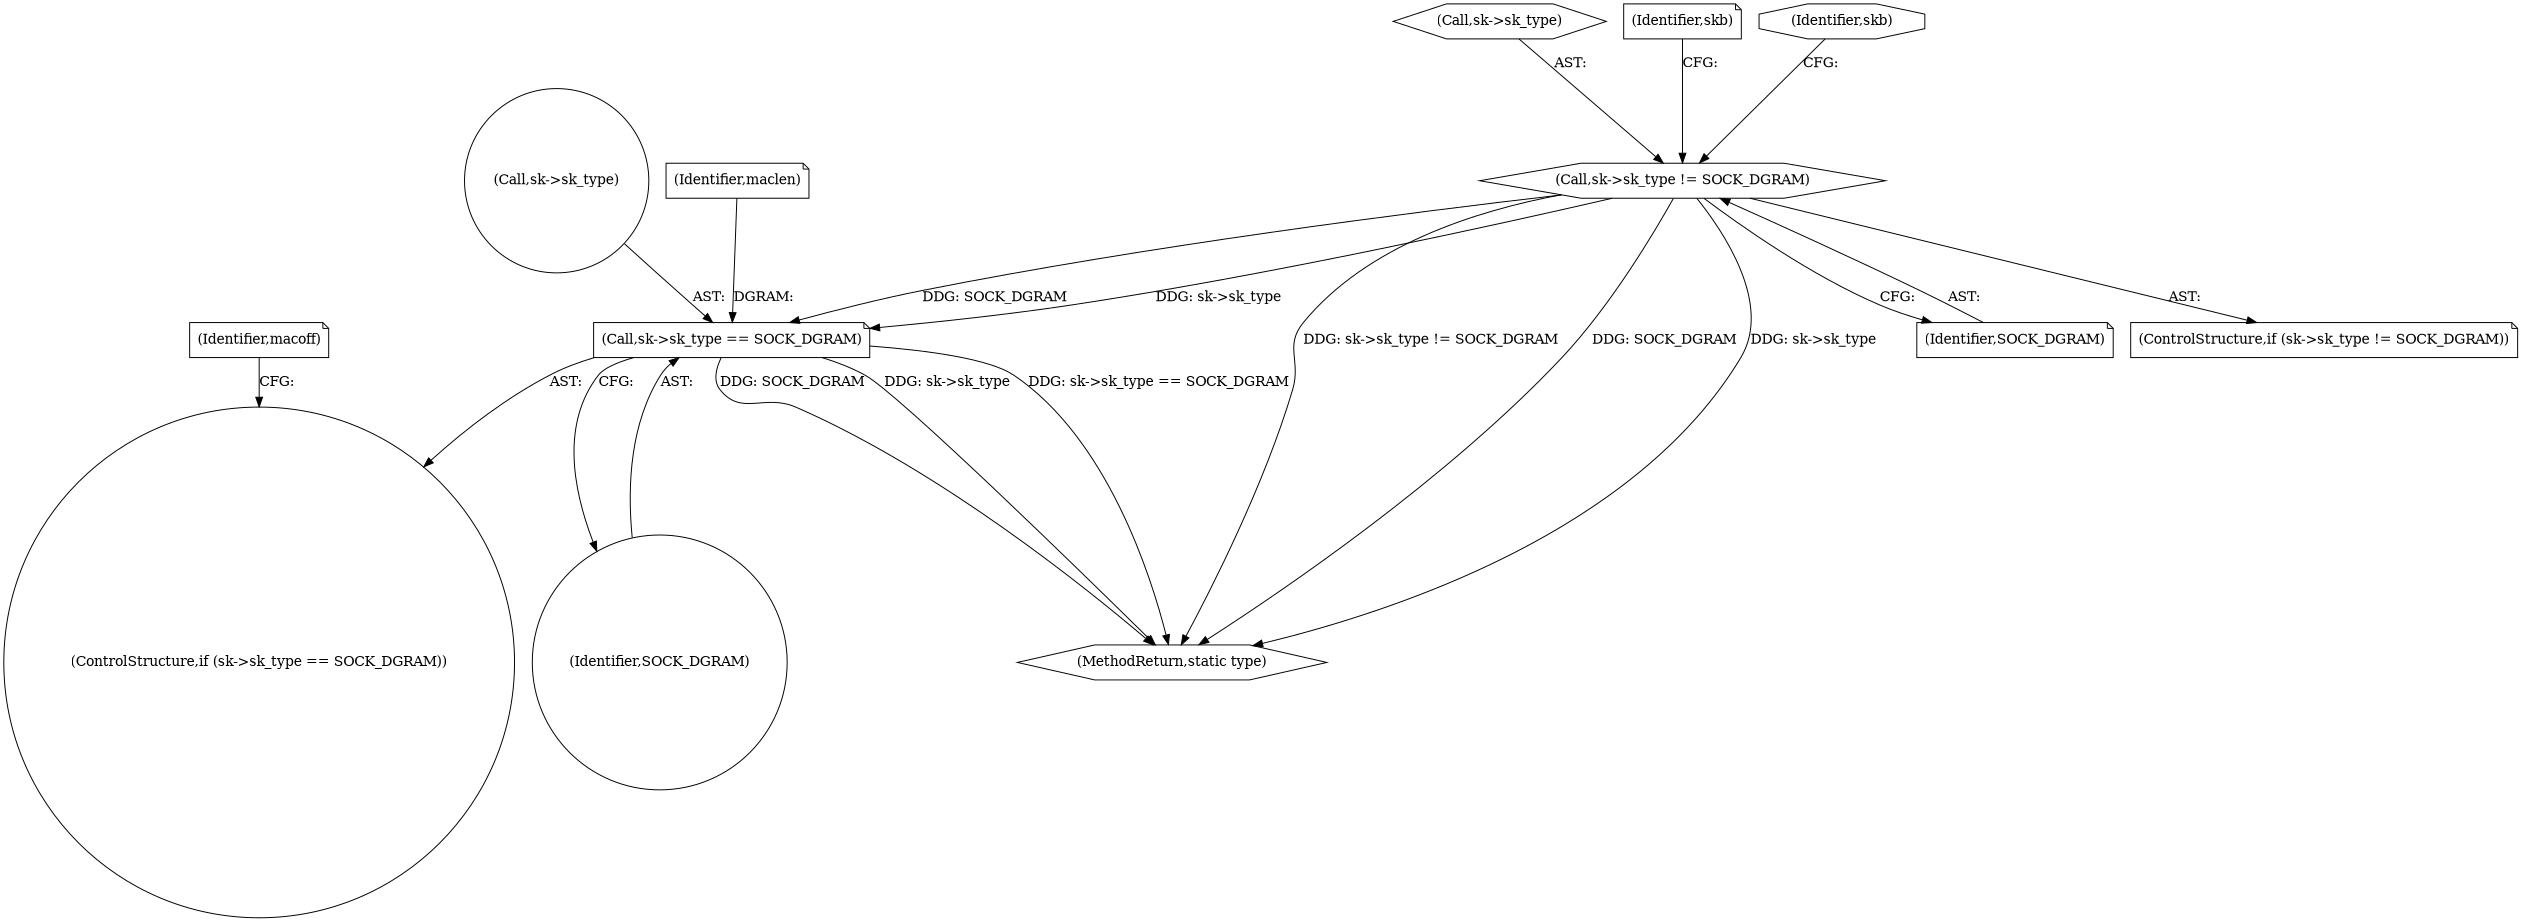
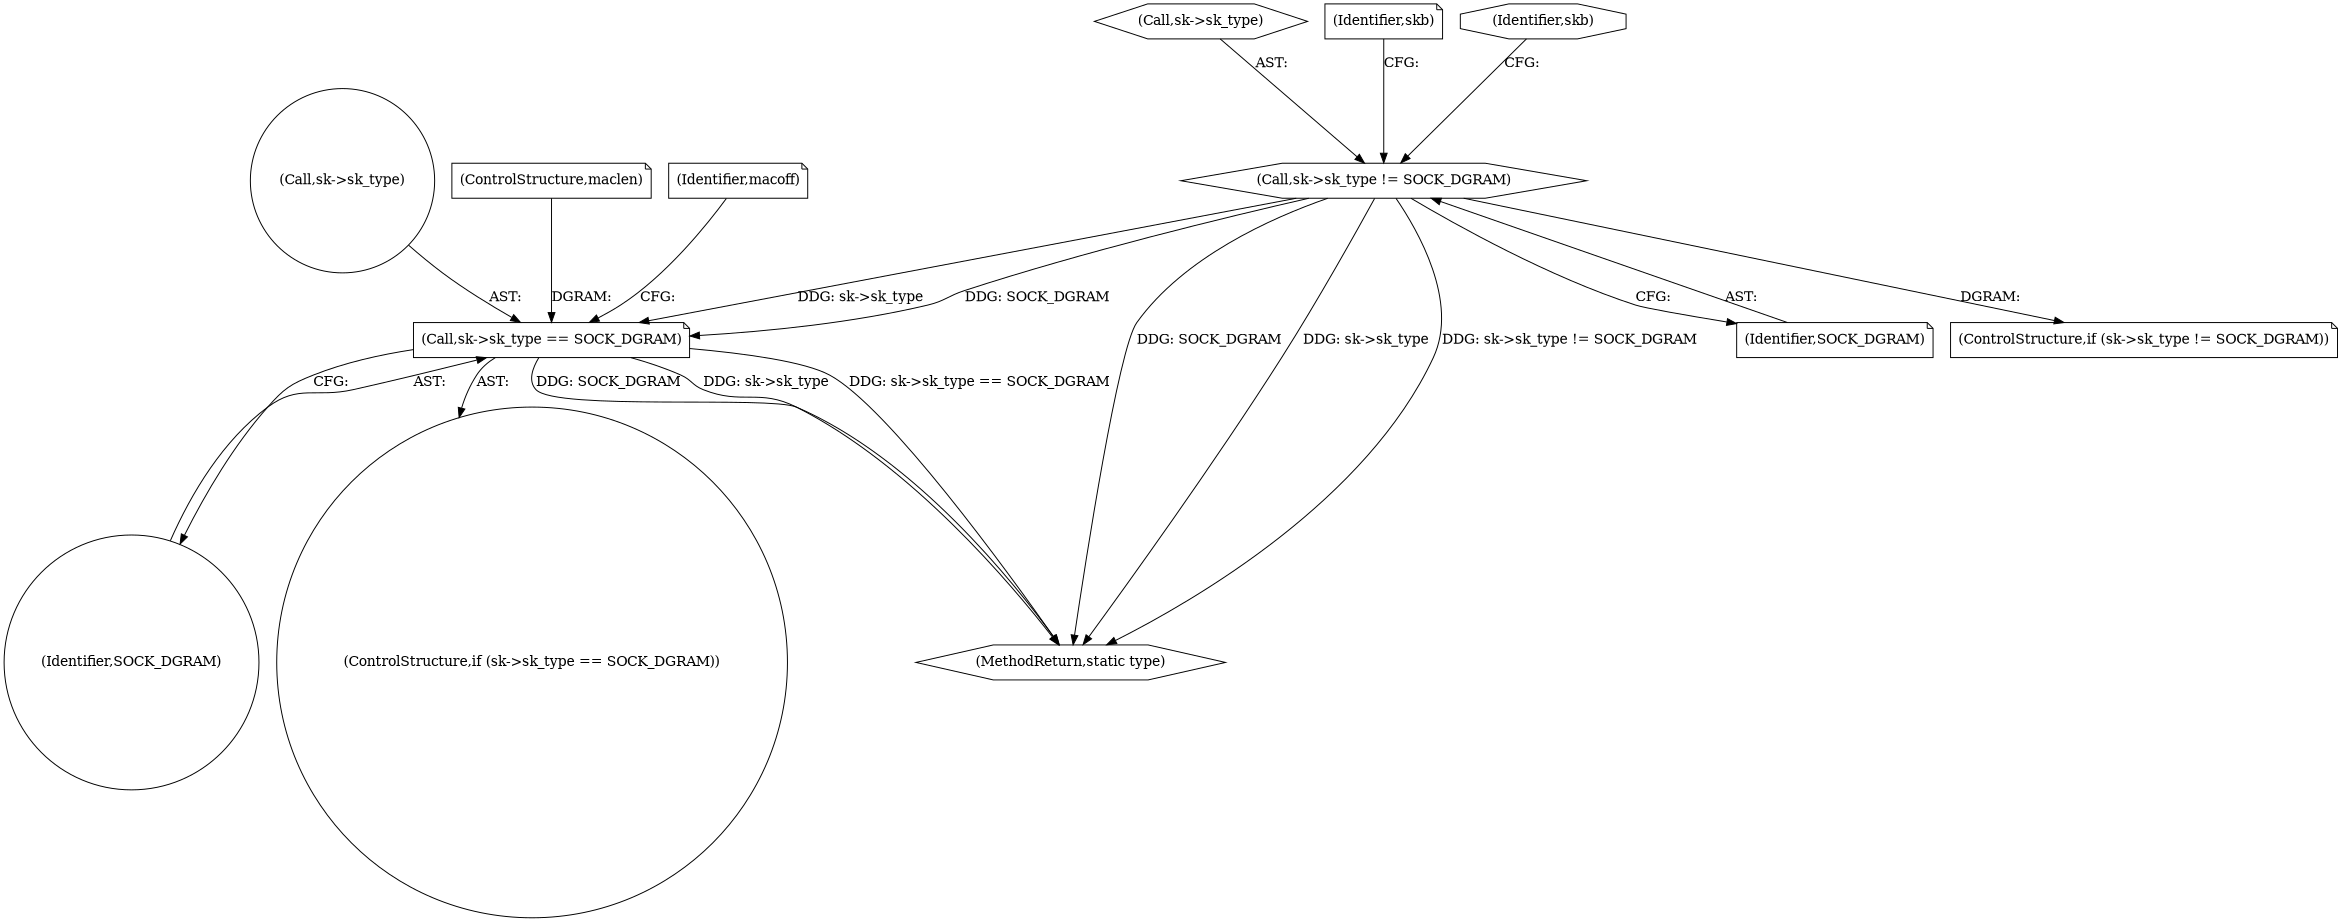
(738, 181) -> (552, 181)
(2187, 298) -> (1993, 298)
(259, 377) -> (669, 265)
